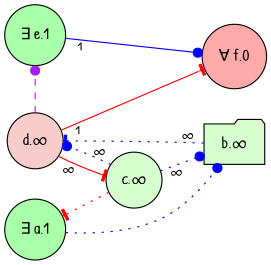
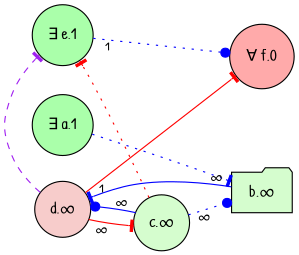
(129, 45) -> (157, 45)
(35, 94) -> (5, 127)
(136, 141) -> (162, 182)
(91, 156) -> (118, 209)
(89, 203) -> (117, 131)
(149, 223) -> (159, 156)
